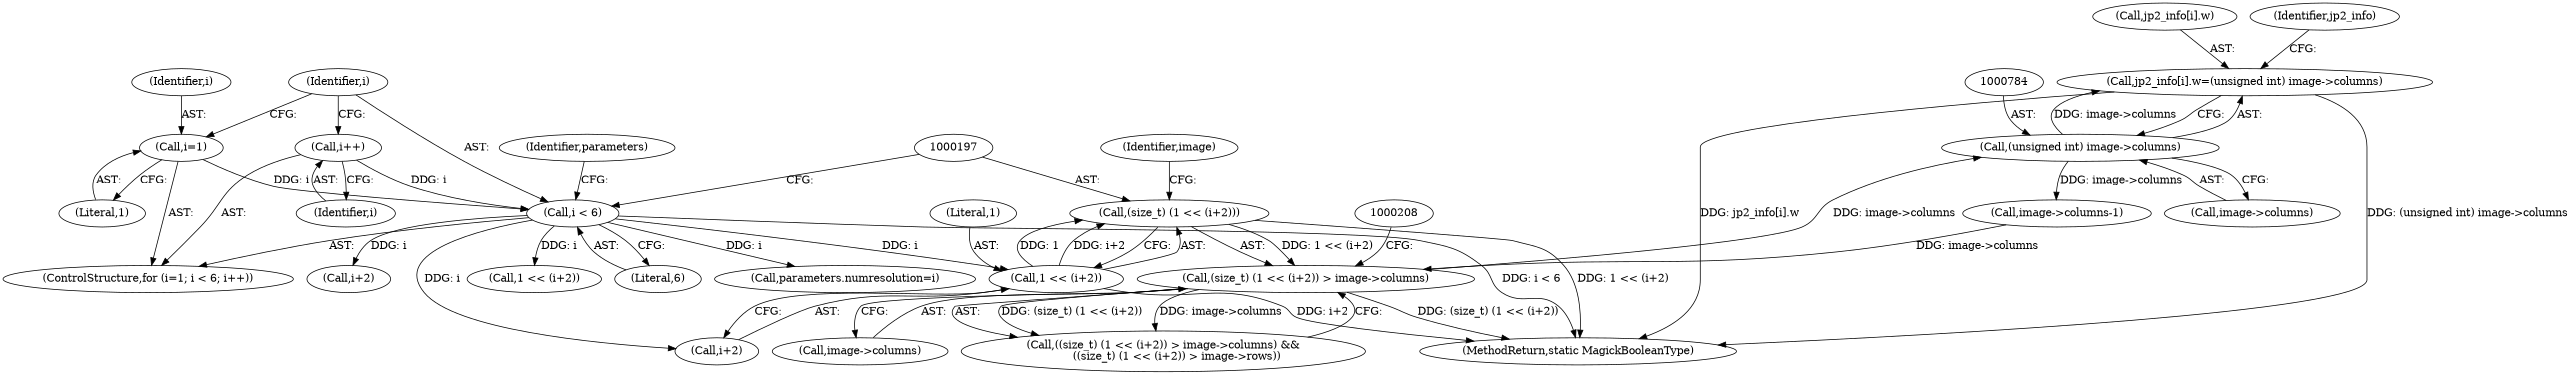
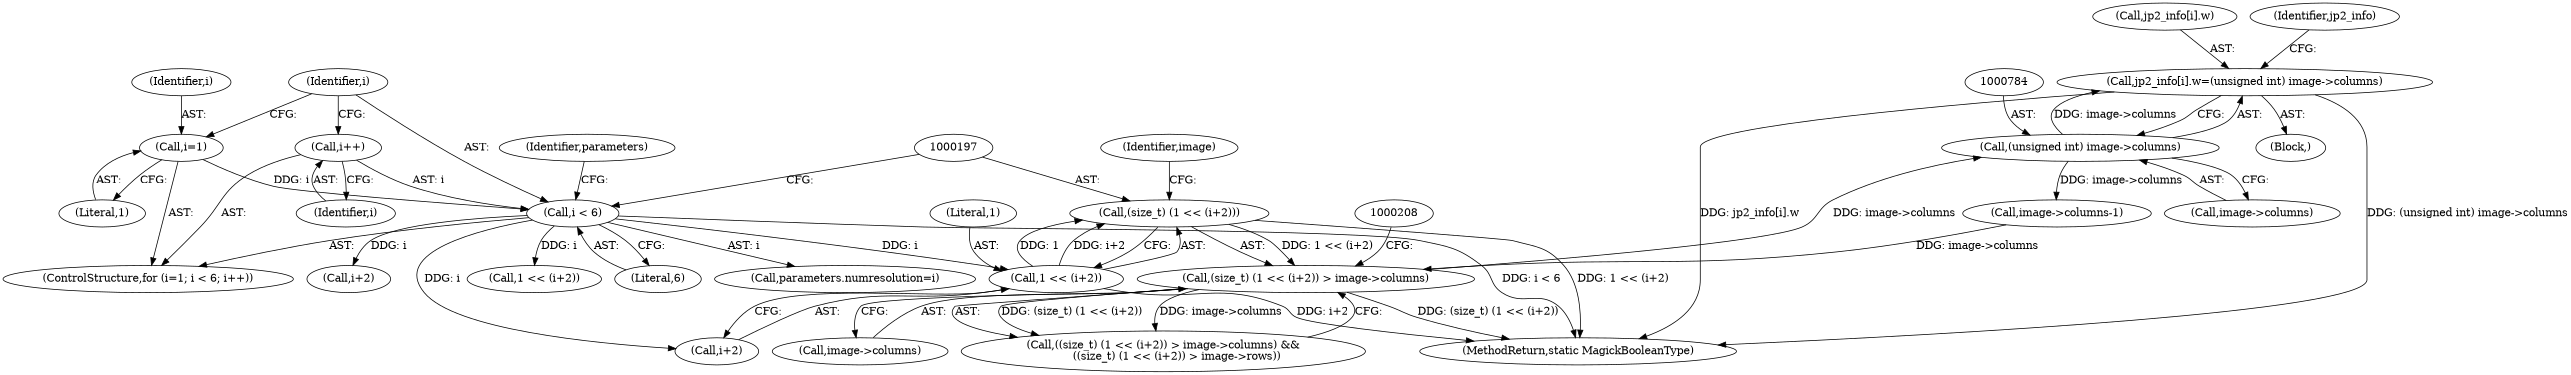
none -> (2291, 148)
(429, 181) -> (429, 181)
(744, 246) -> (744, 246)
